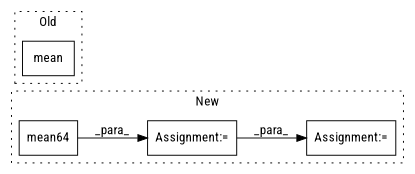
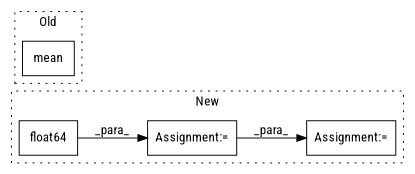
(48, 138) -> (48, 138)
